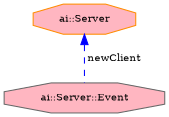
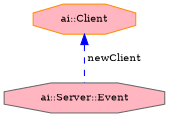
(84, 19) -> (84, 19)
